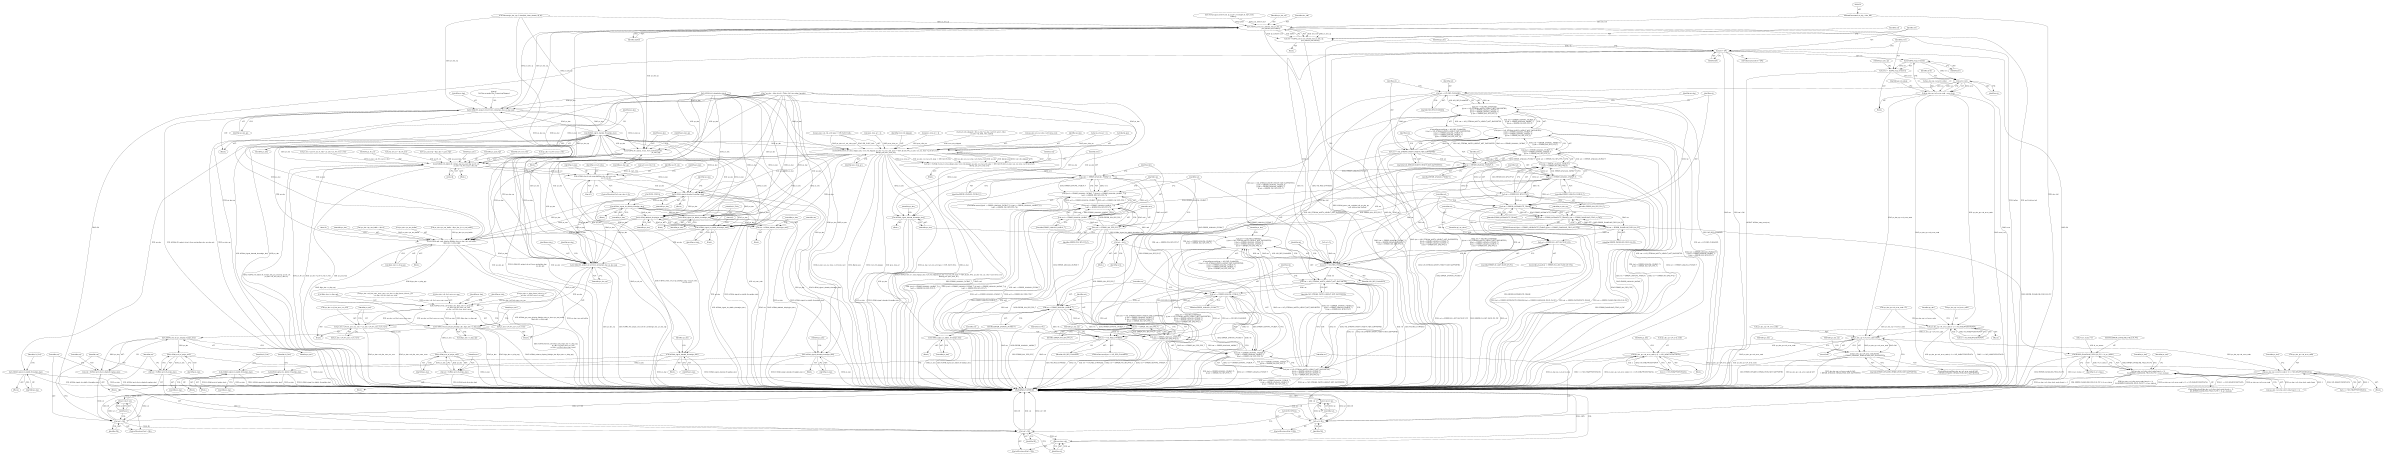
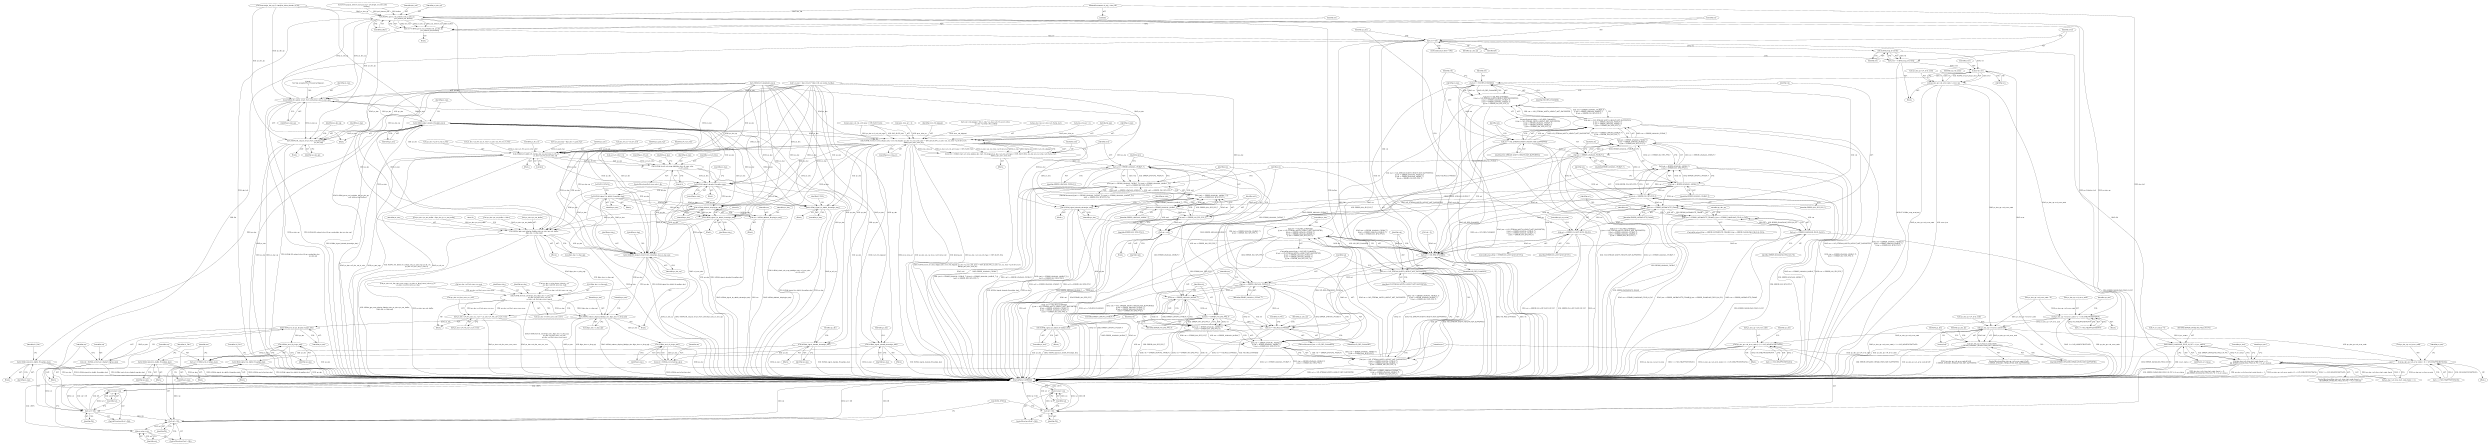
(1858, 10) -> (1103, 11)
(1916, 81) -> (1888, 57)
(1957, 86) -> (1965, 76)
(931, 133) -> none
(1139, 201) -> (1189, 183)
(1127, 233) -> (1178, 223)
(1589, 235) -> (1604, 224)
